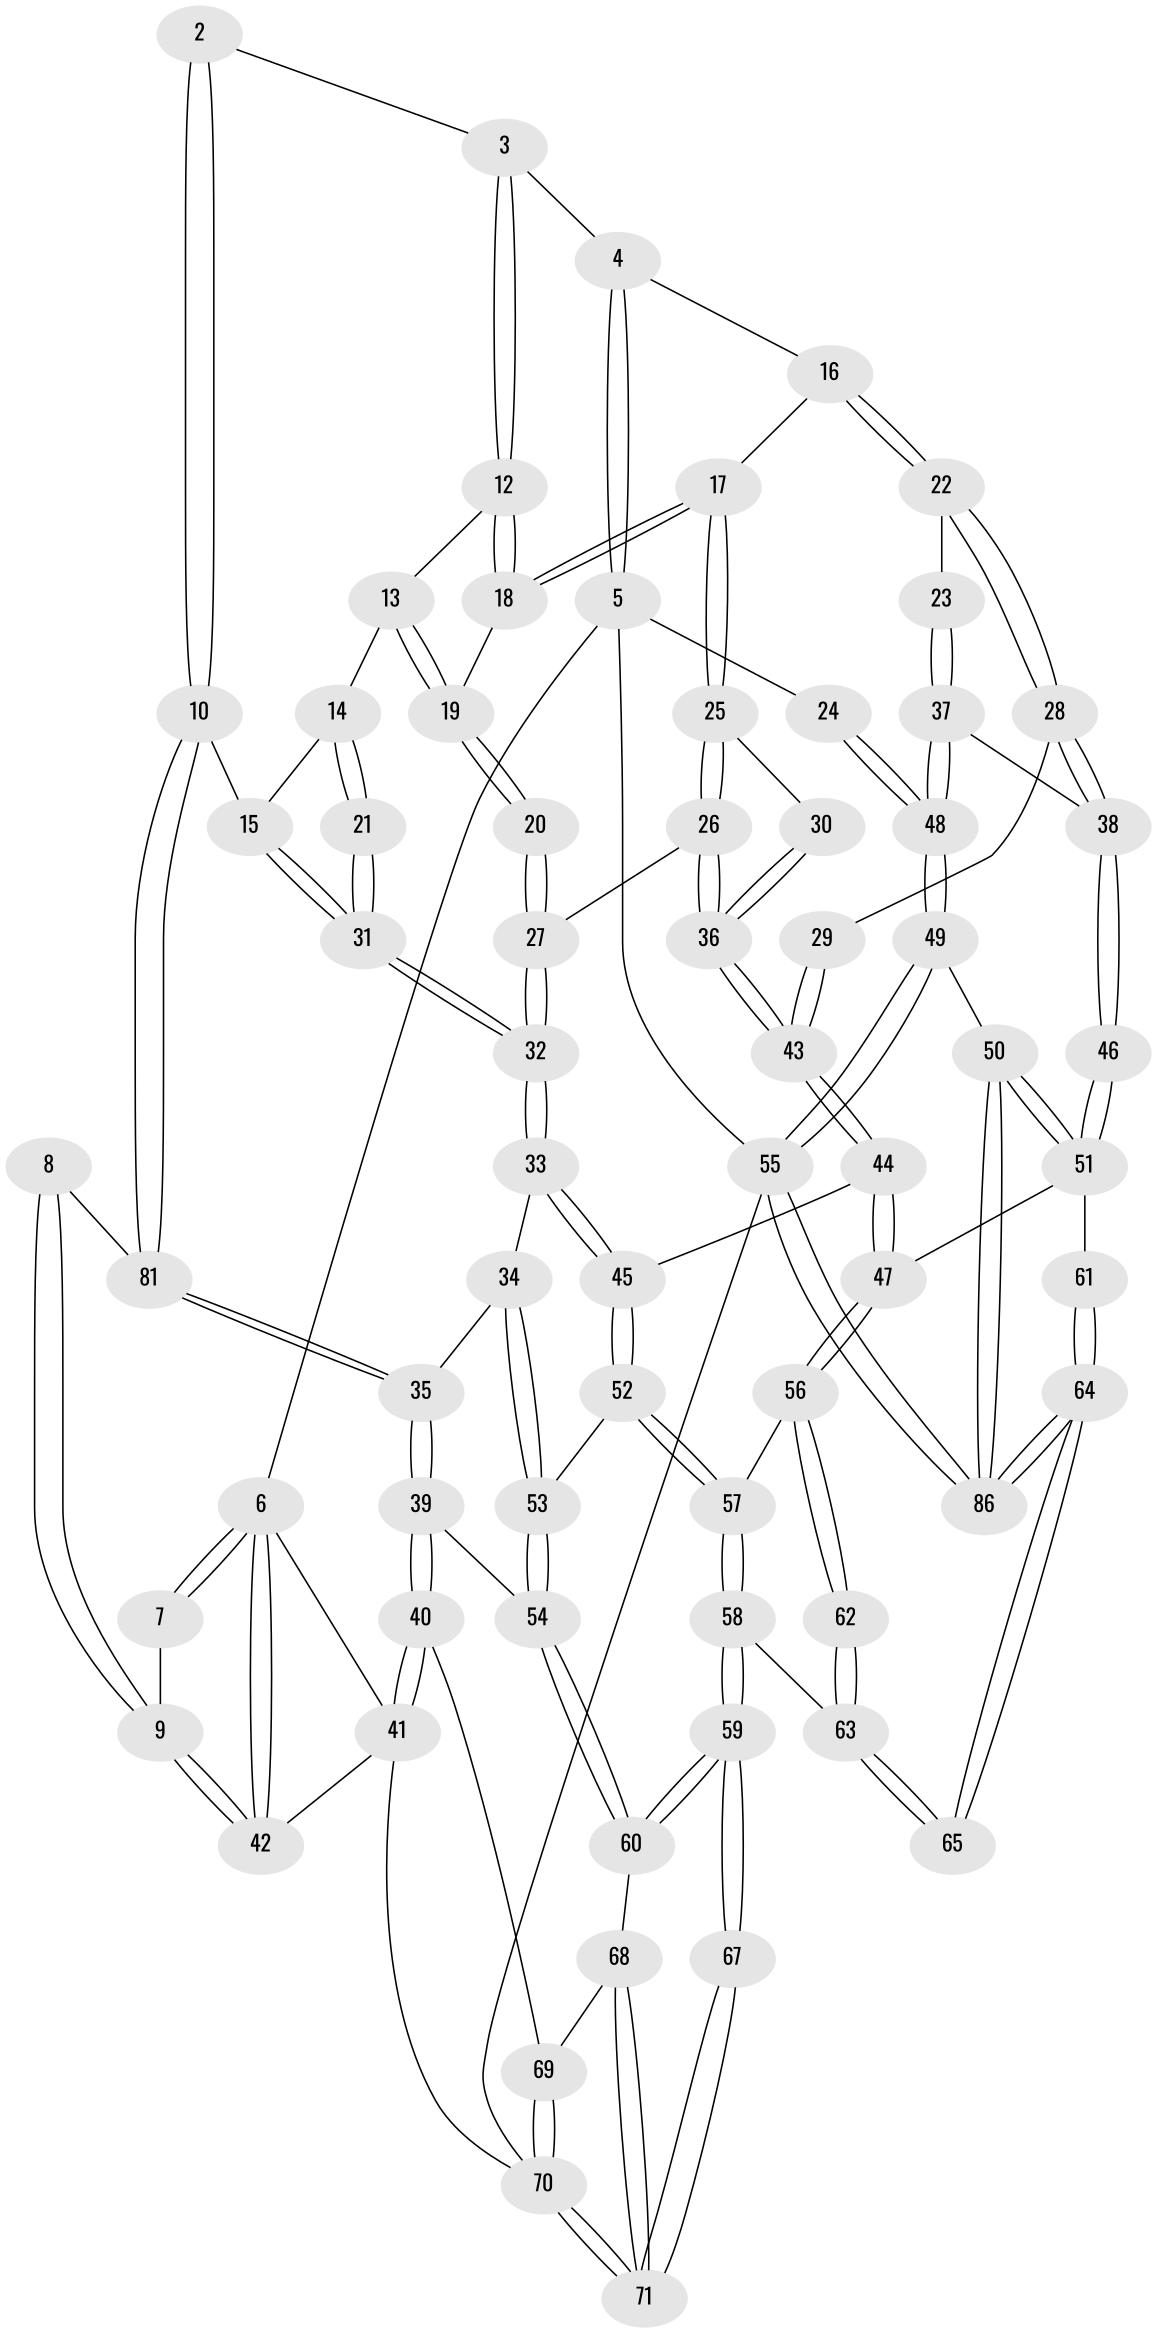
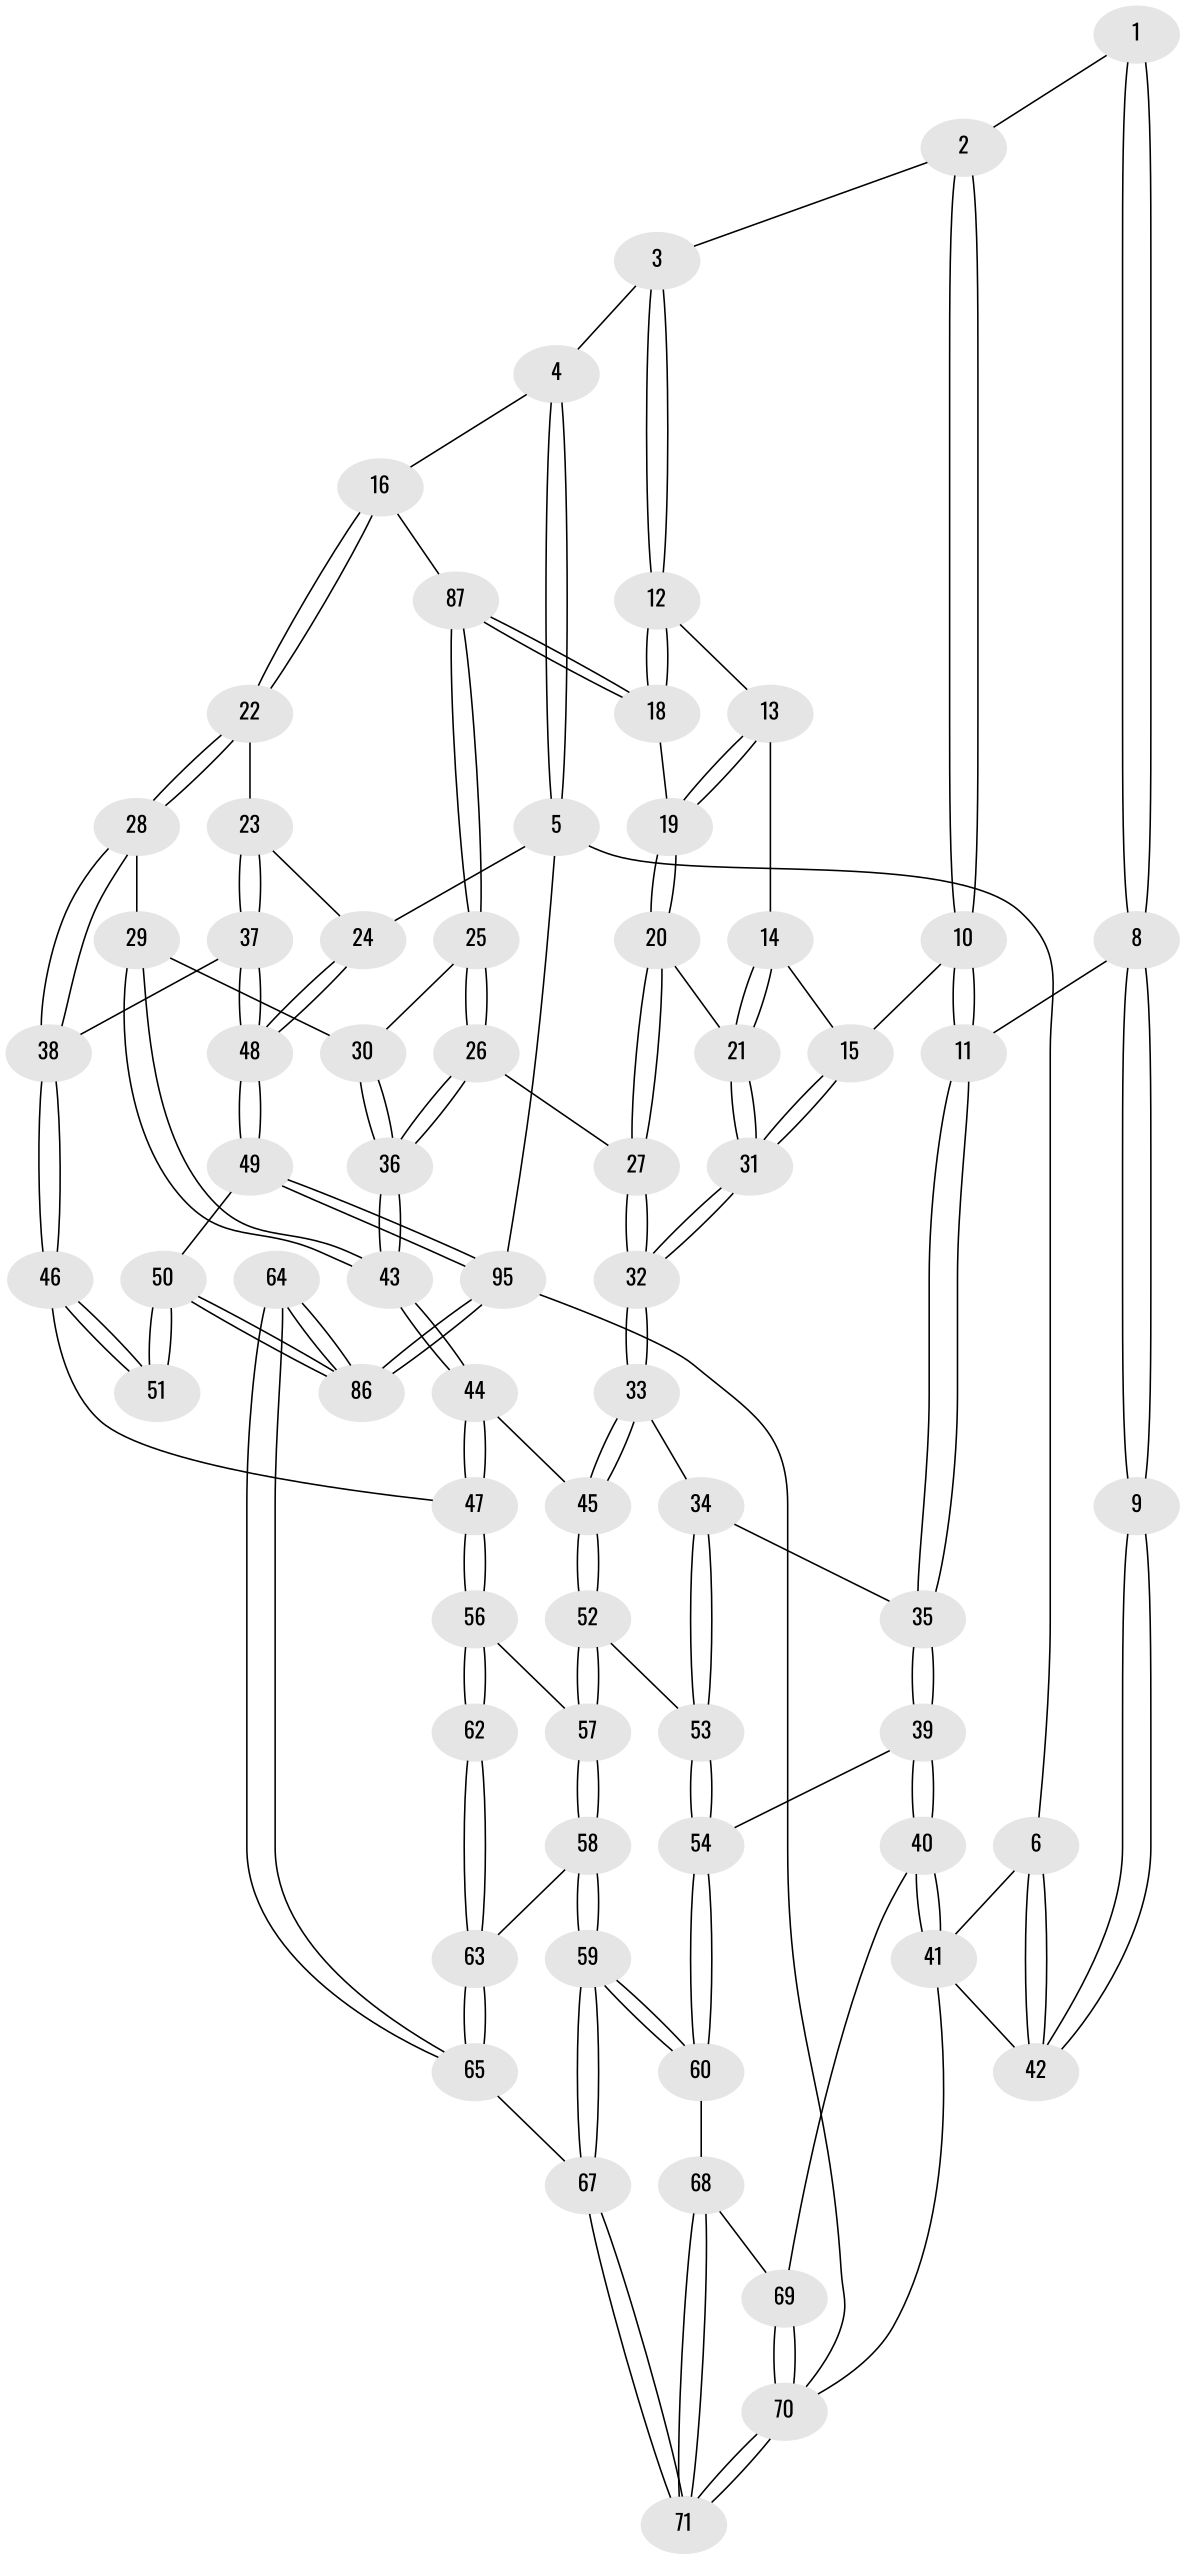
none -> (1137, 35)
(719, 487) -> (456, 601)
none -> (306, 883)
none -> (250, 997)
none -> (697, 997)
(770, 1167) -> (503, 1280)
(991, 1219) -> (201, 1462)
(149, 1280) -> (964, 1053)
(1085, 1280) -> none
(160, 1619) -> none
none -> (531, 2129)
